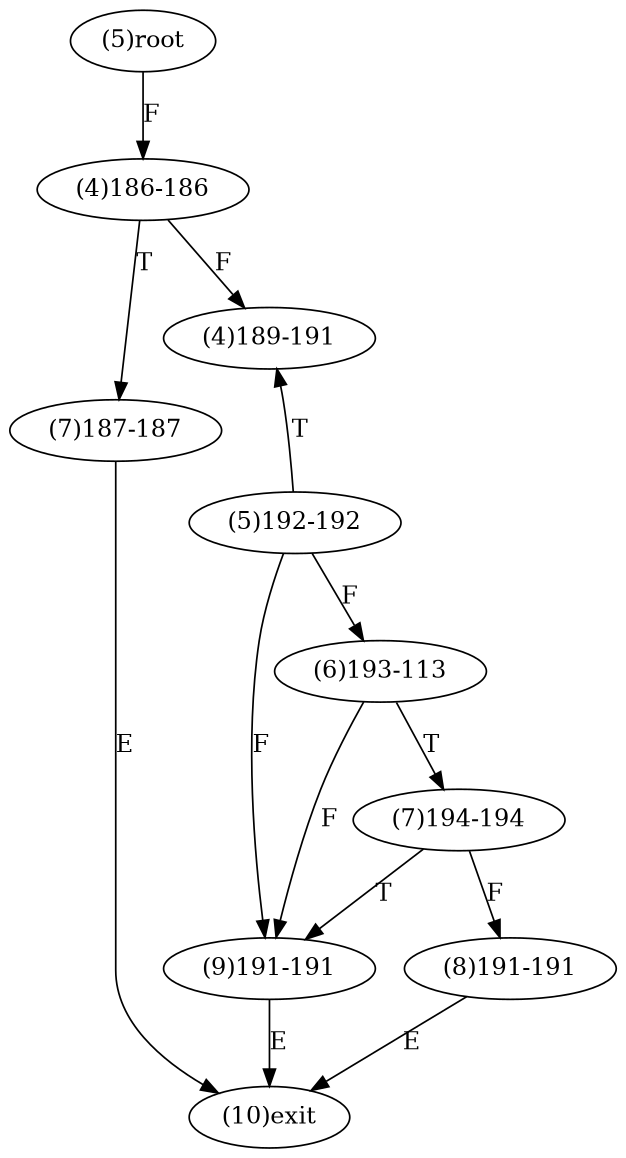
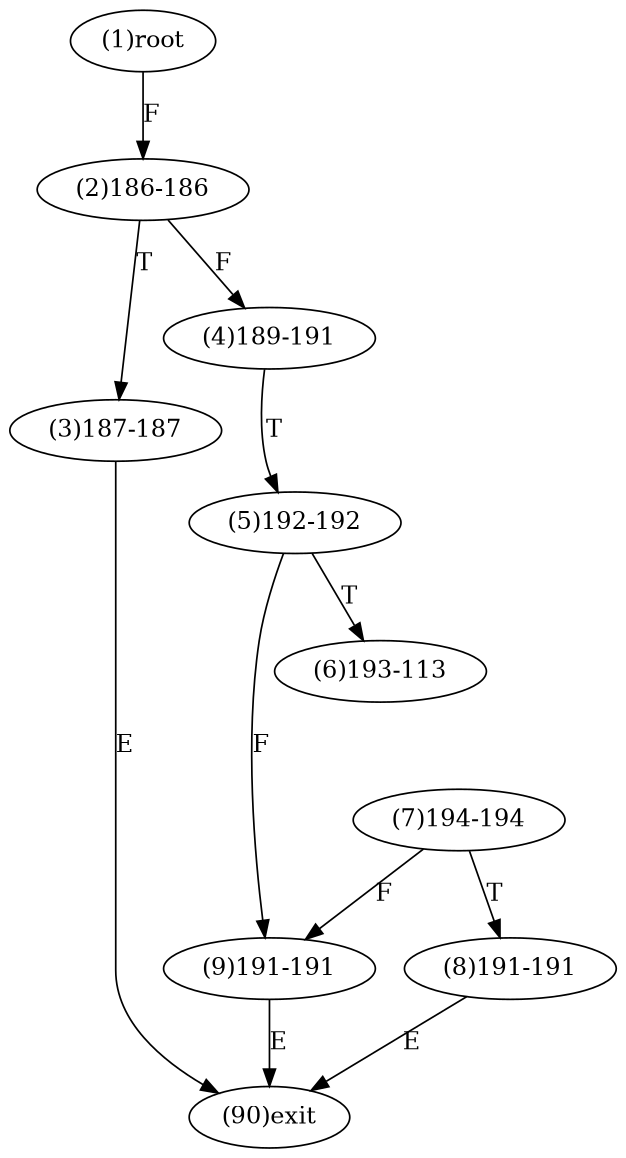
(143, 41) -> (143, 41)
(143, 190) -> (143, 190)
(116, 430) -> (116, 430)
(288, 439) -> (262, 423)
(350, 597) -> (350, 597)
(416, 738) -> none
(314, 808) -> none
(384, 894) -> (384, 894)
(495, 894) -> (495, 894)
(269, 1117) -> (269, 1117)
